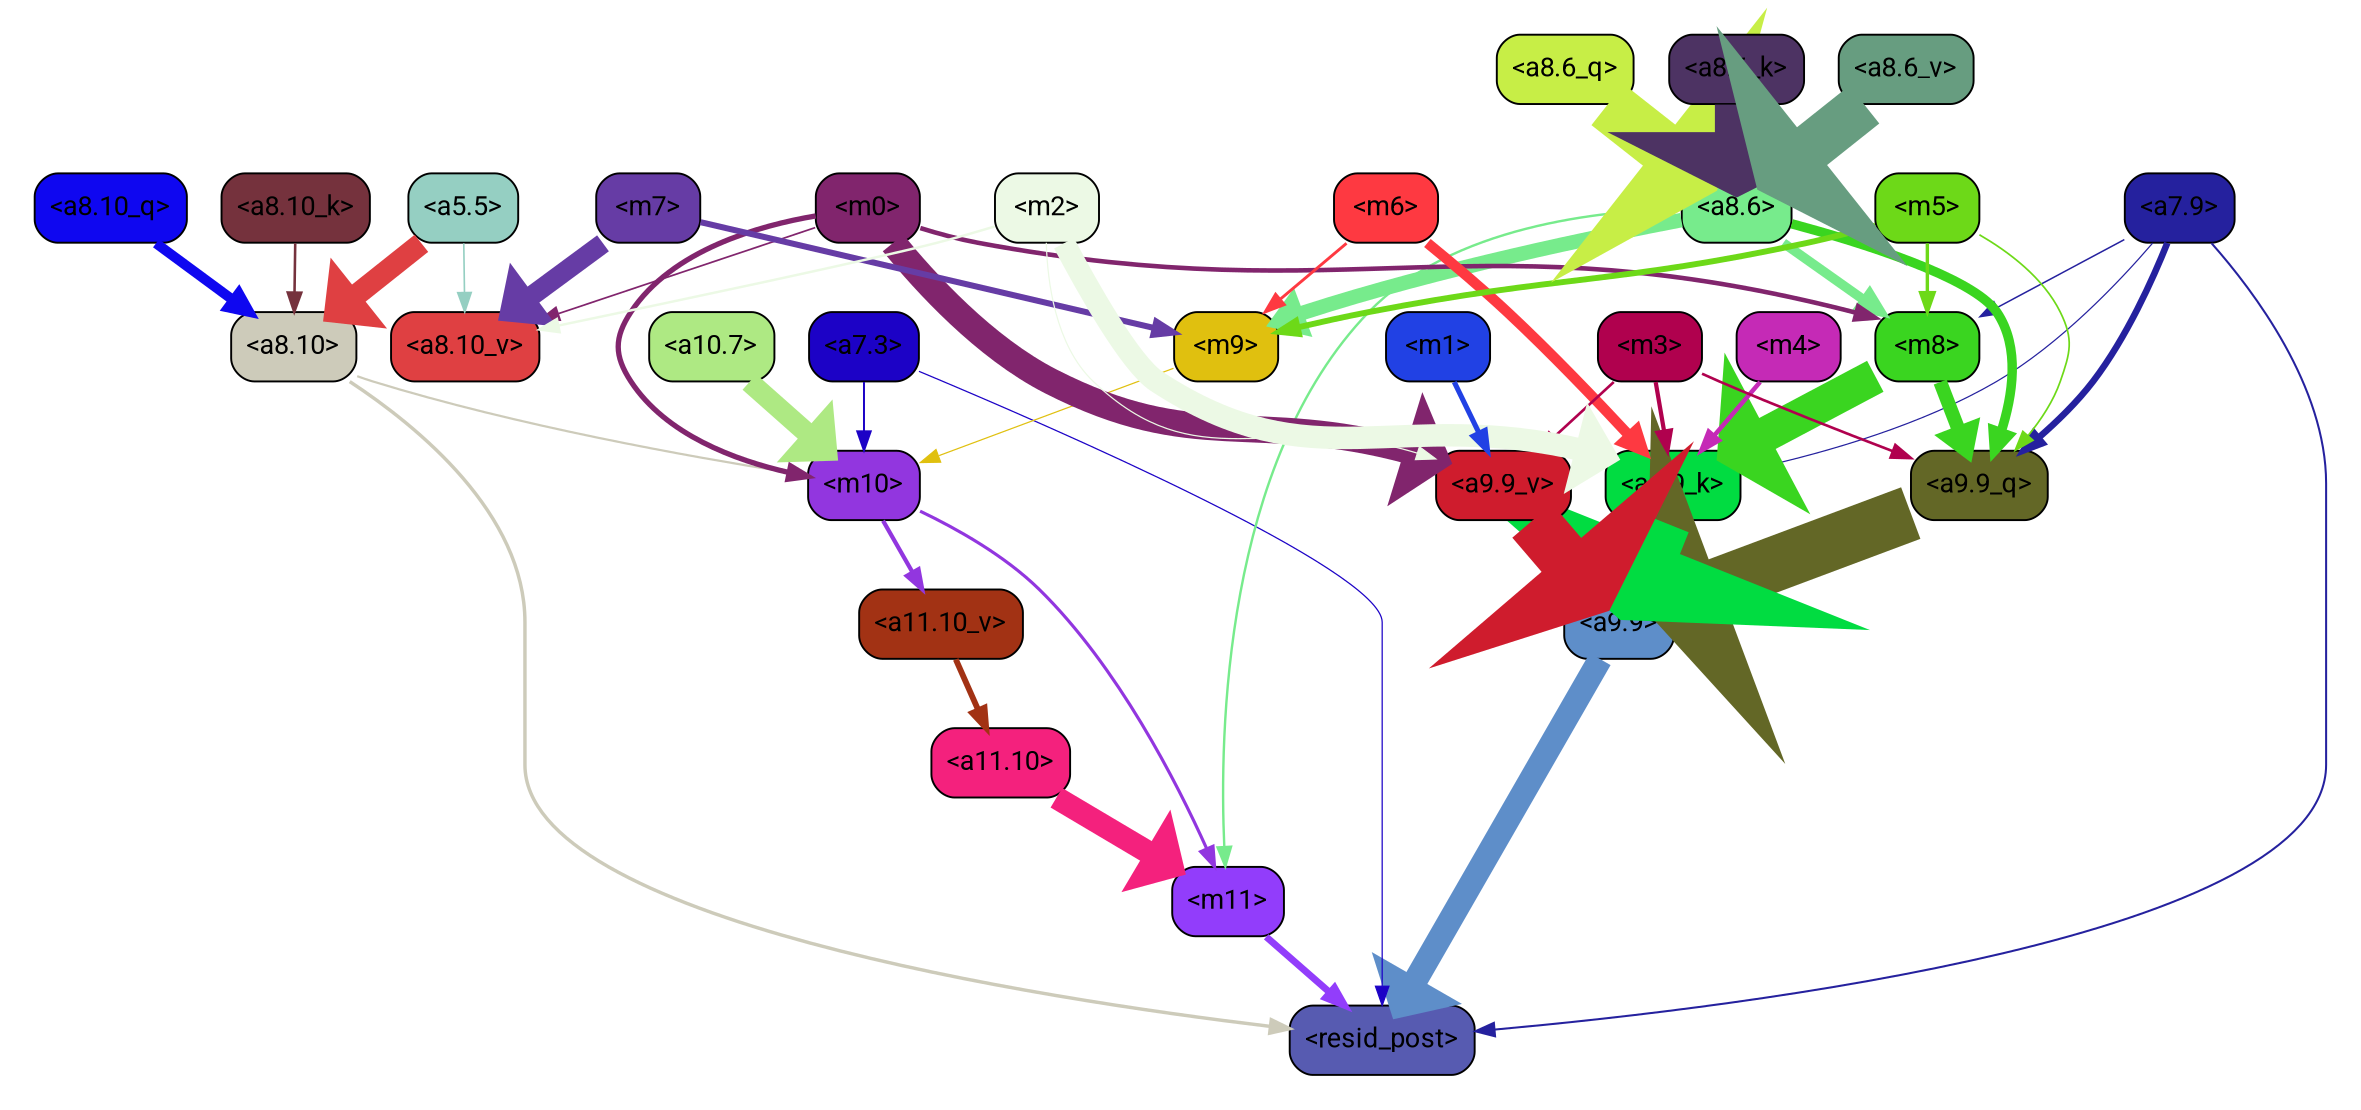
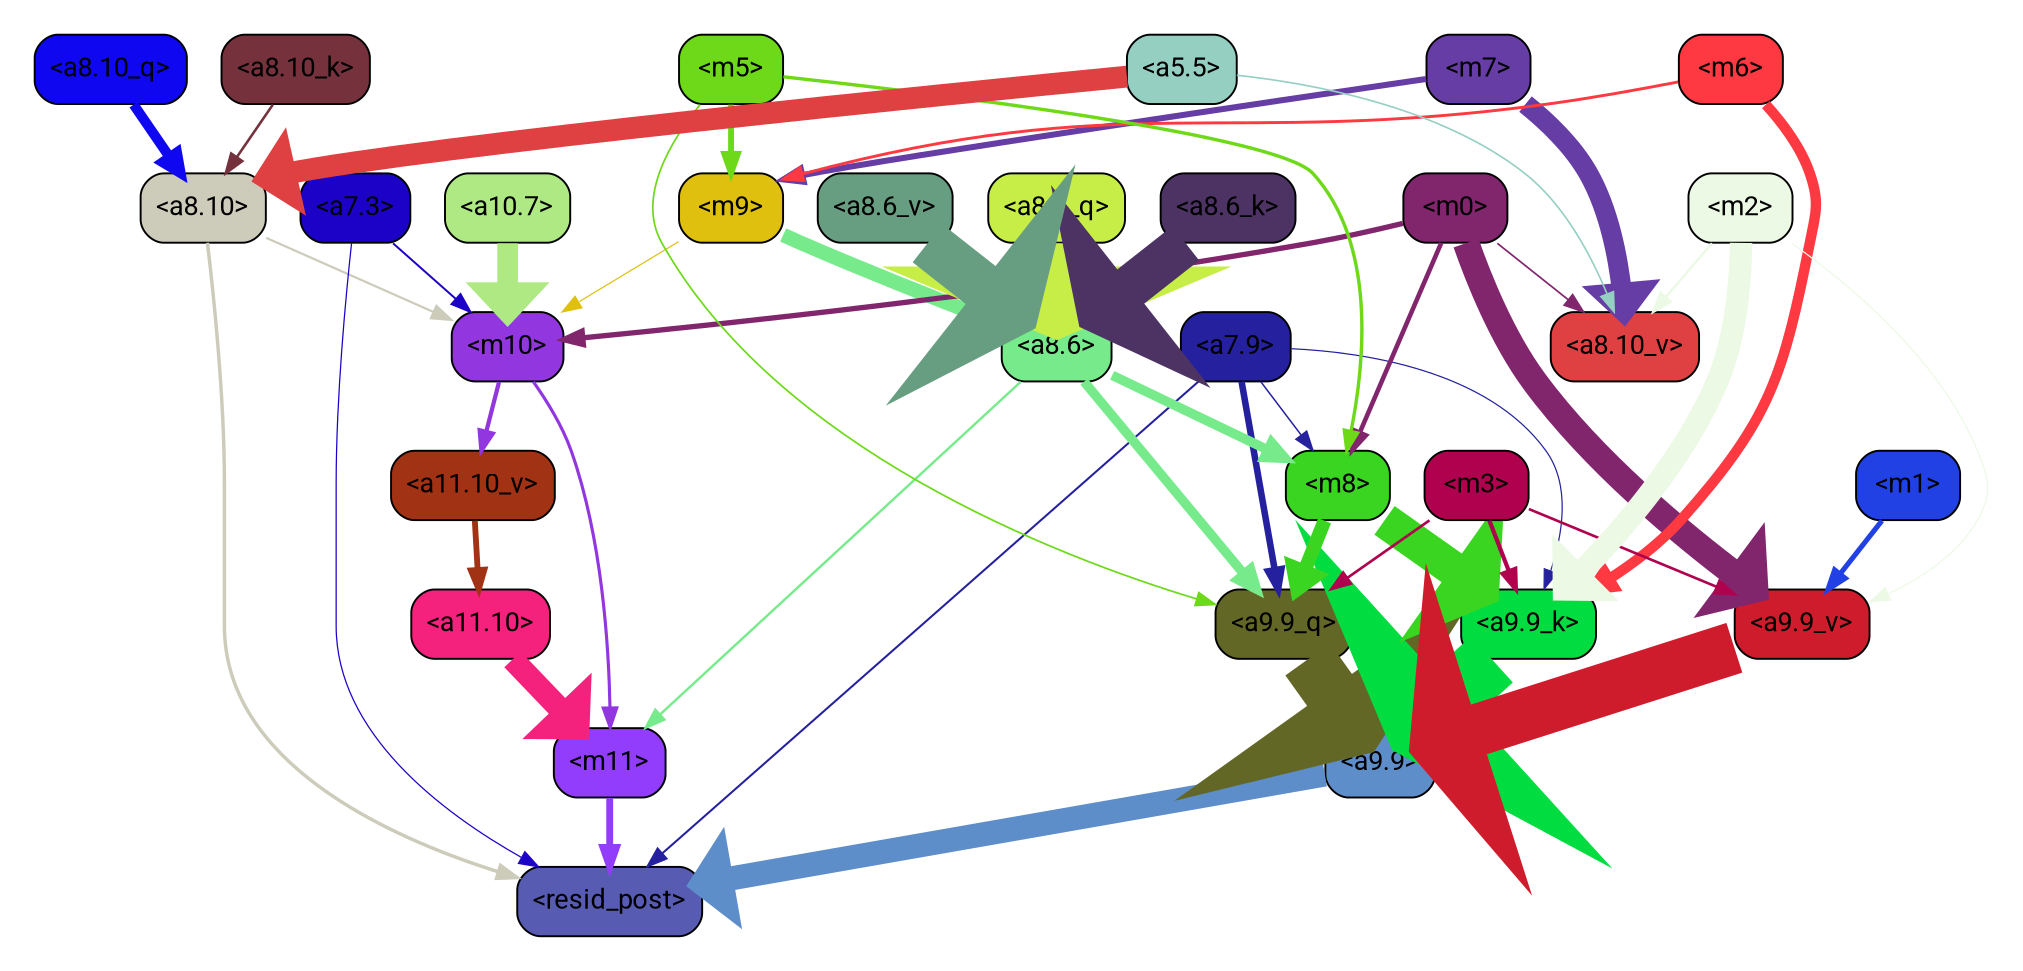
(1526, 253) -> (883, 277)
(1956, 282) -> (1164, 478)
(1789, 347) -> none
